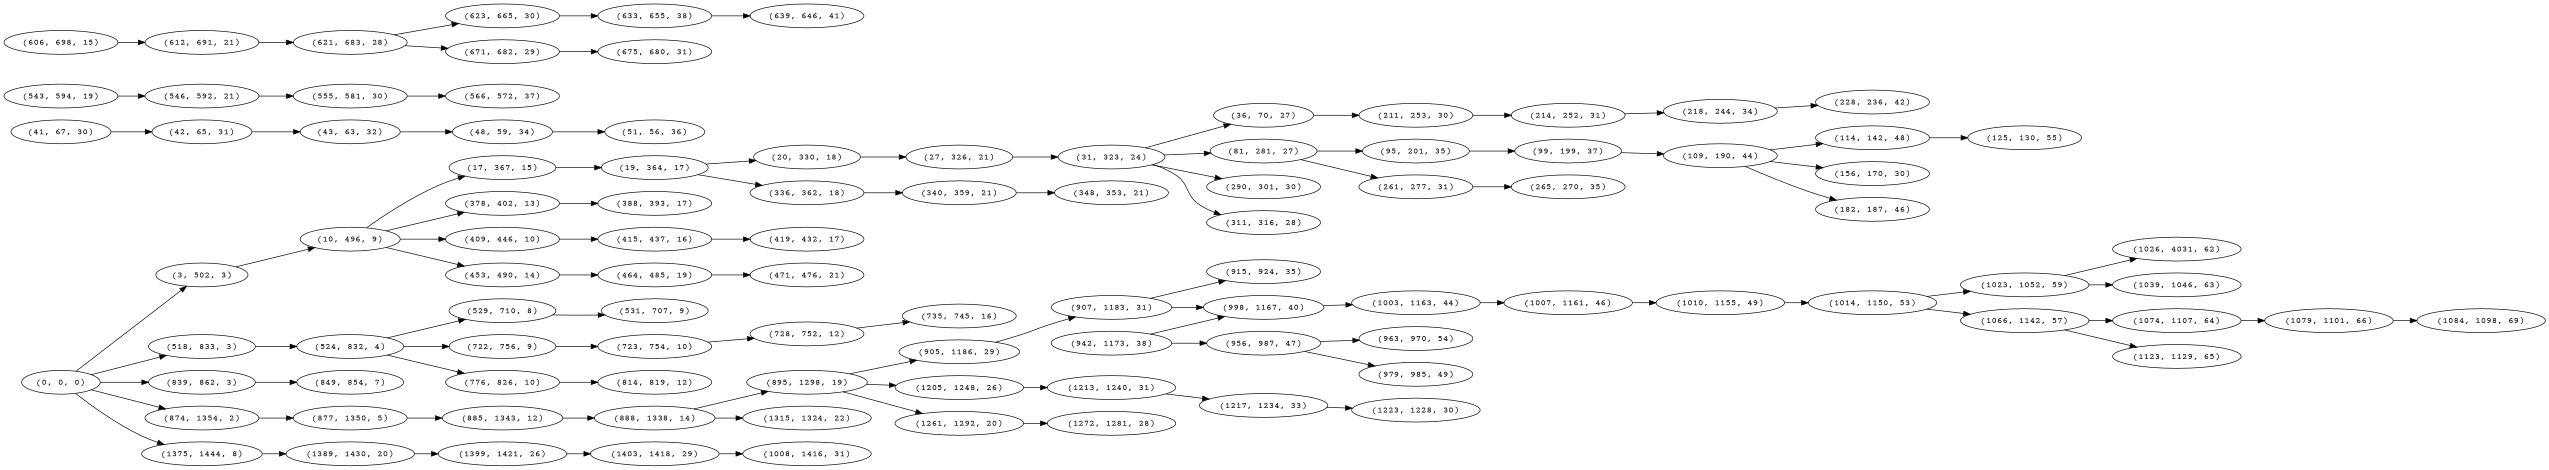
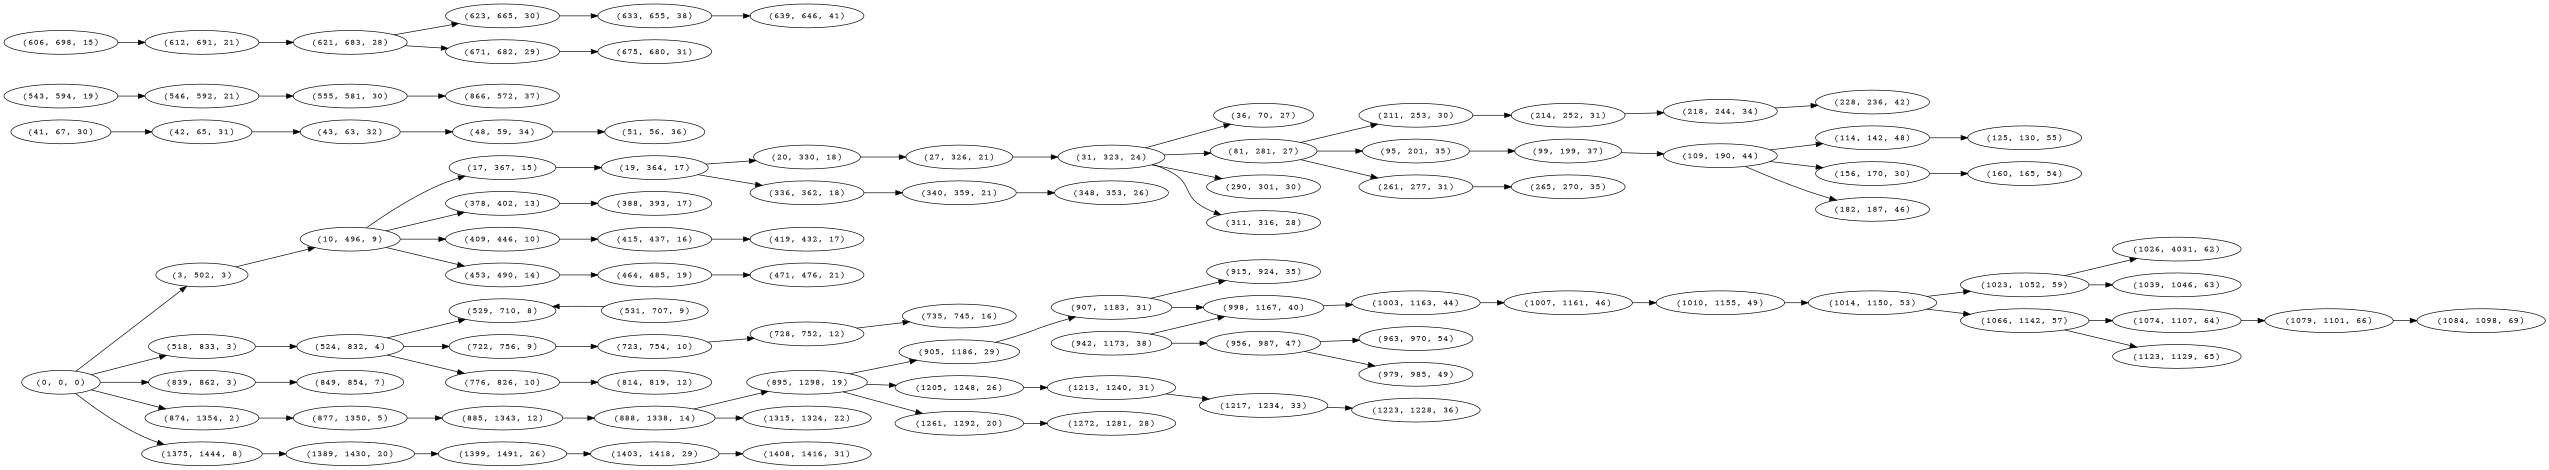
(502, 96) -> (502, 96)
(1333, 115) -> (1336, 134)
none -> (2025, 174)
(1111, 193) -> (1111, 193)
(575, 315) -> (582, 306)
(1416, 410) -> (1416, 410)
(502, 454) -> (502, 454)
(807, 454) -> (807, 454)
